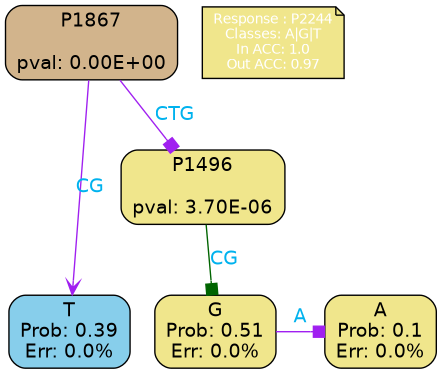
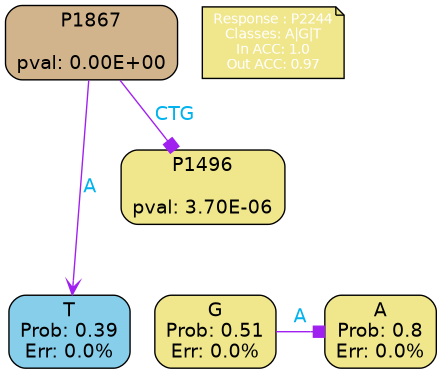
(90, 187) -> (90, 187)
(209, 253) -> none
(381, 332) -> (381, 332)
